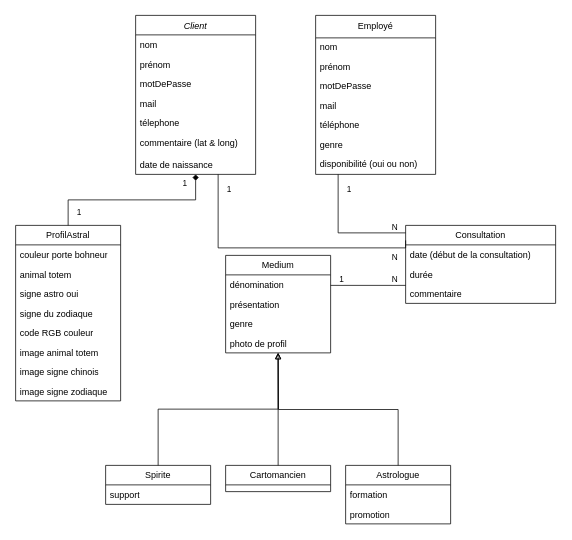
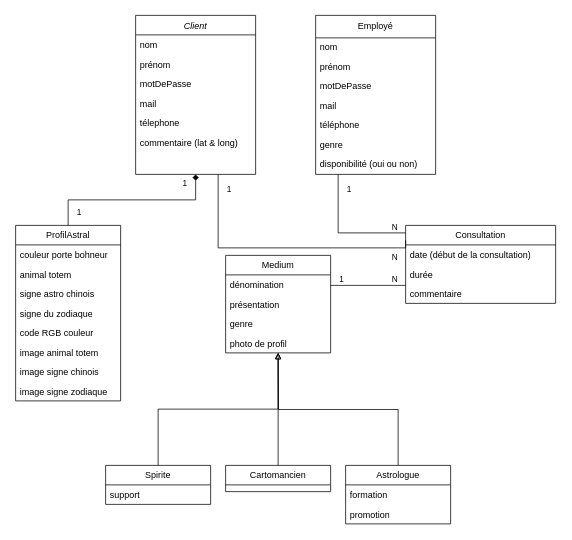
(195, 165) -> none
(53, 295) -> (62, 295)
